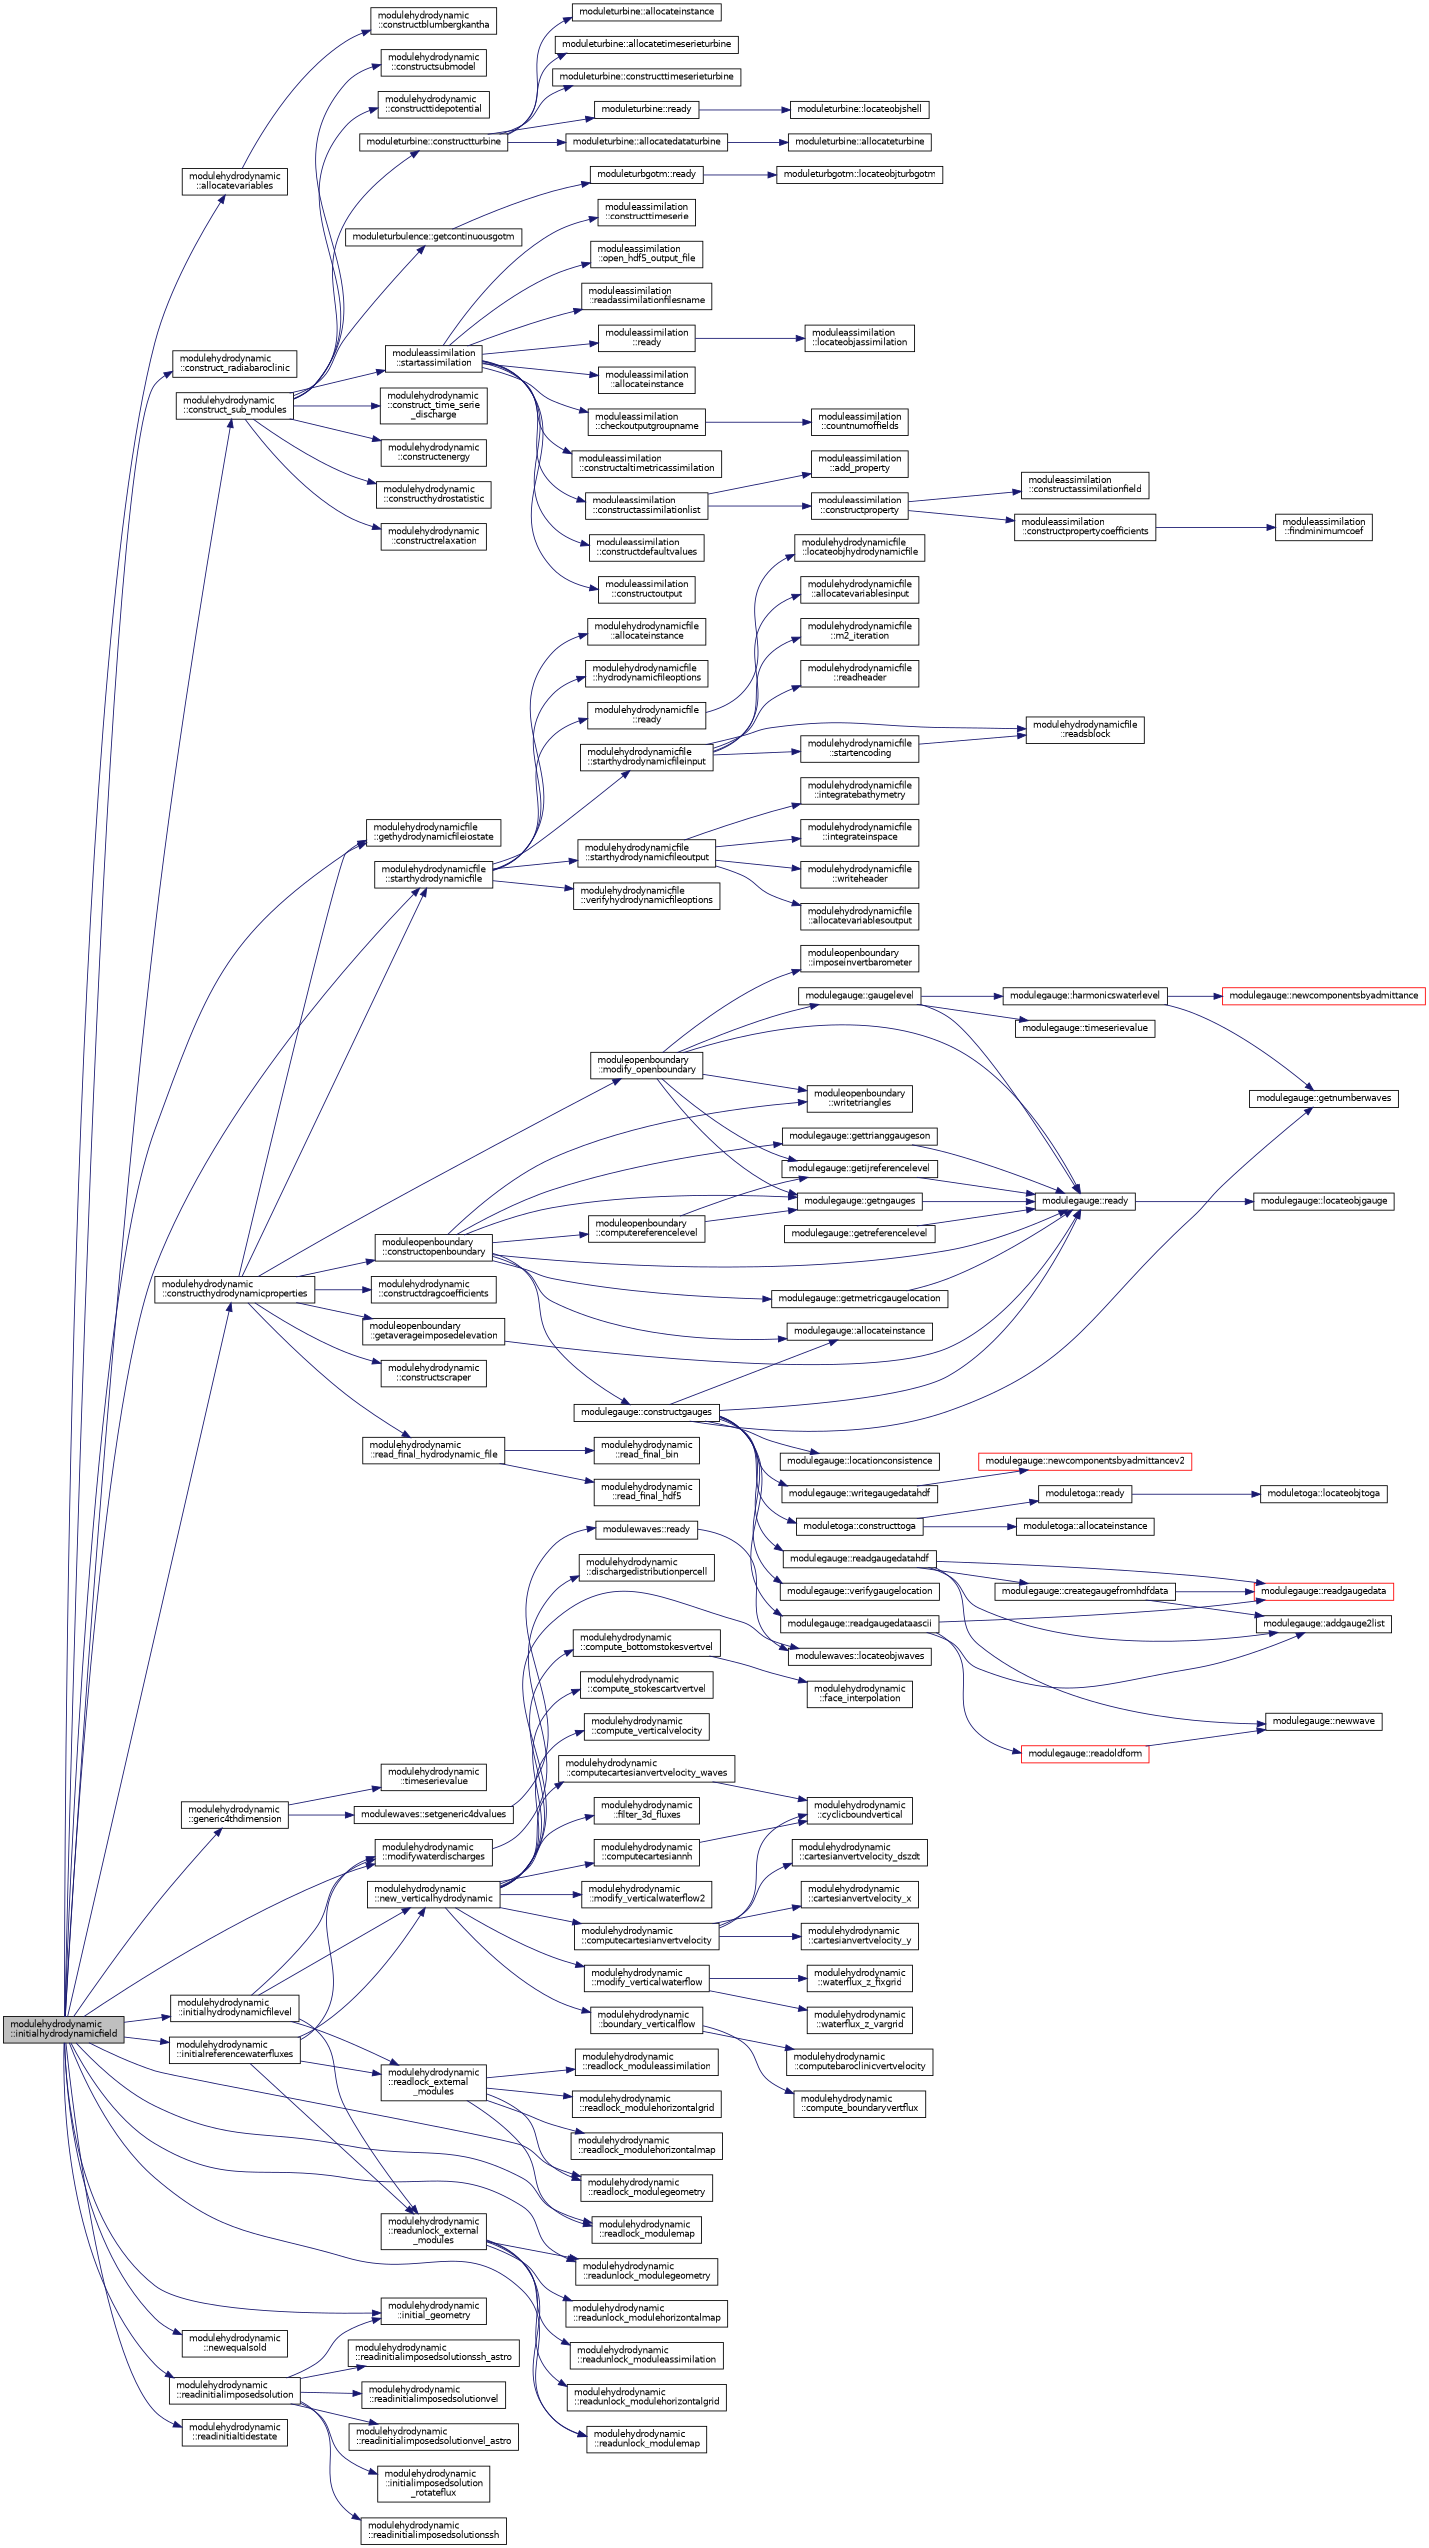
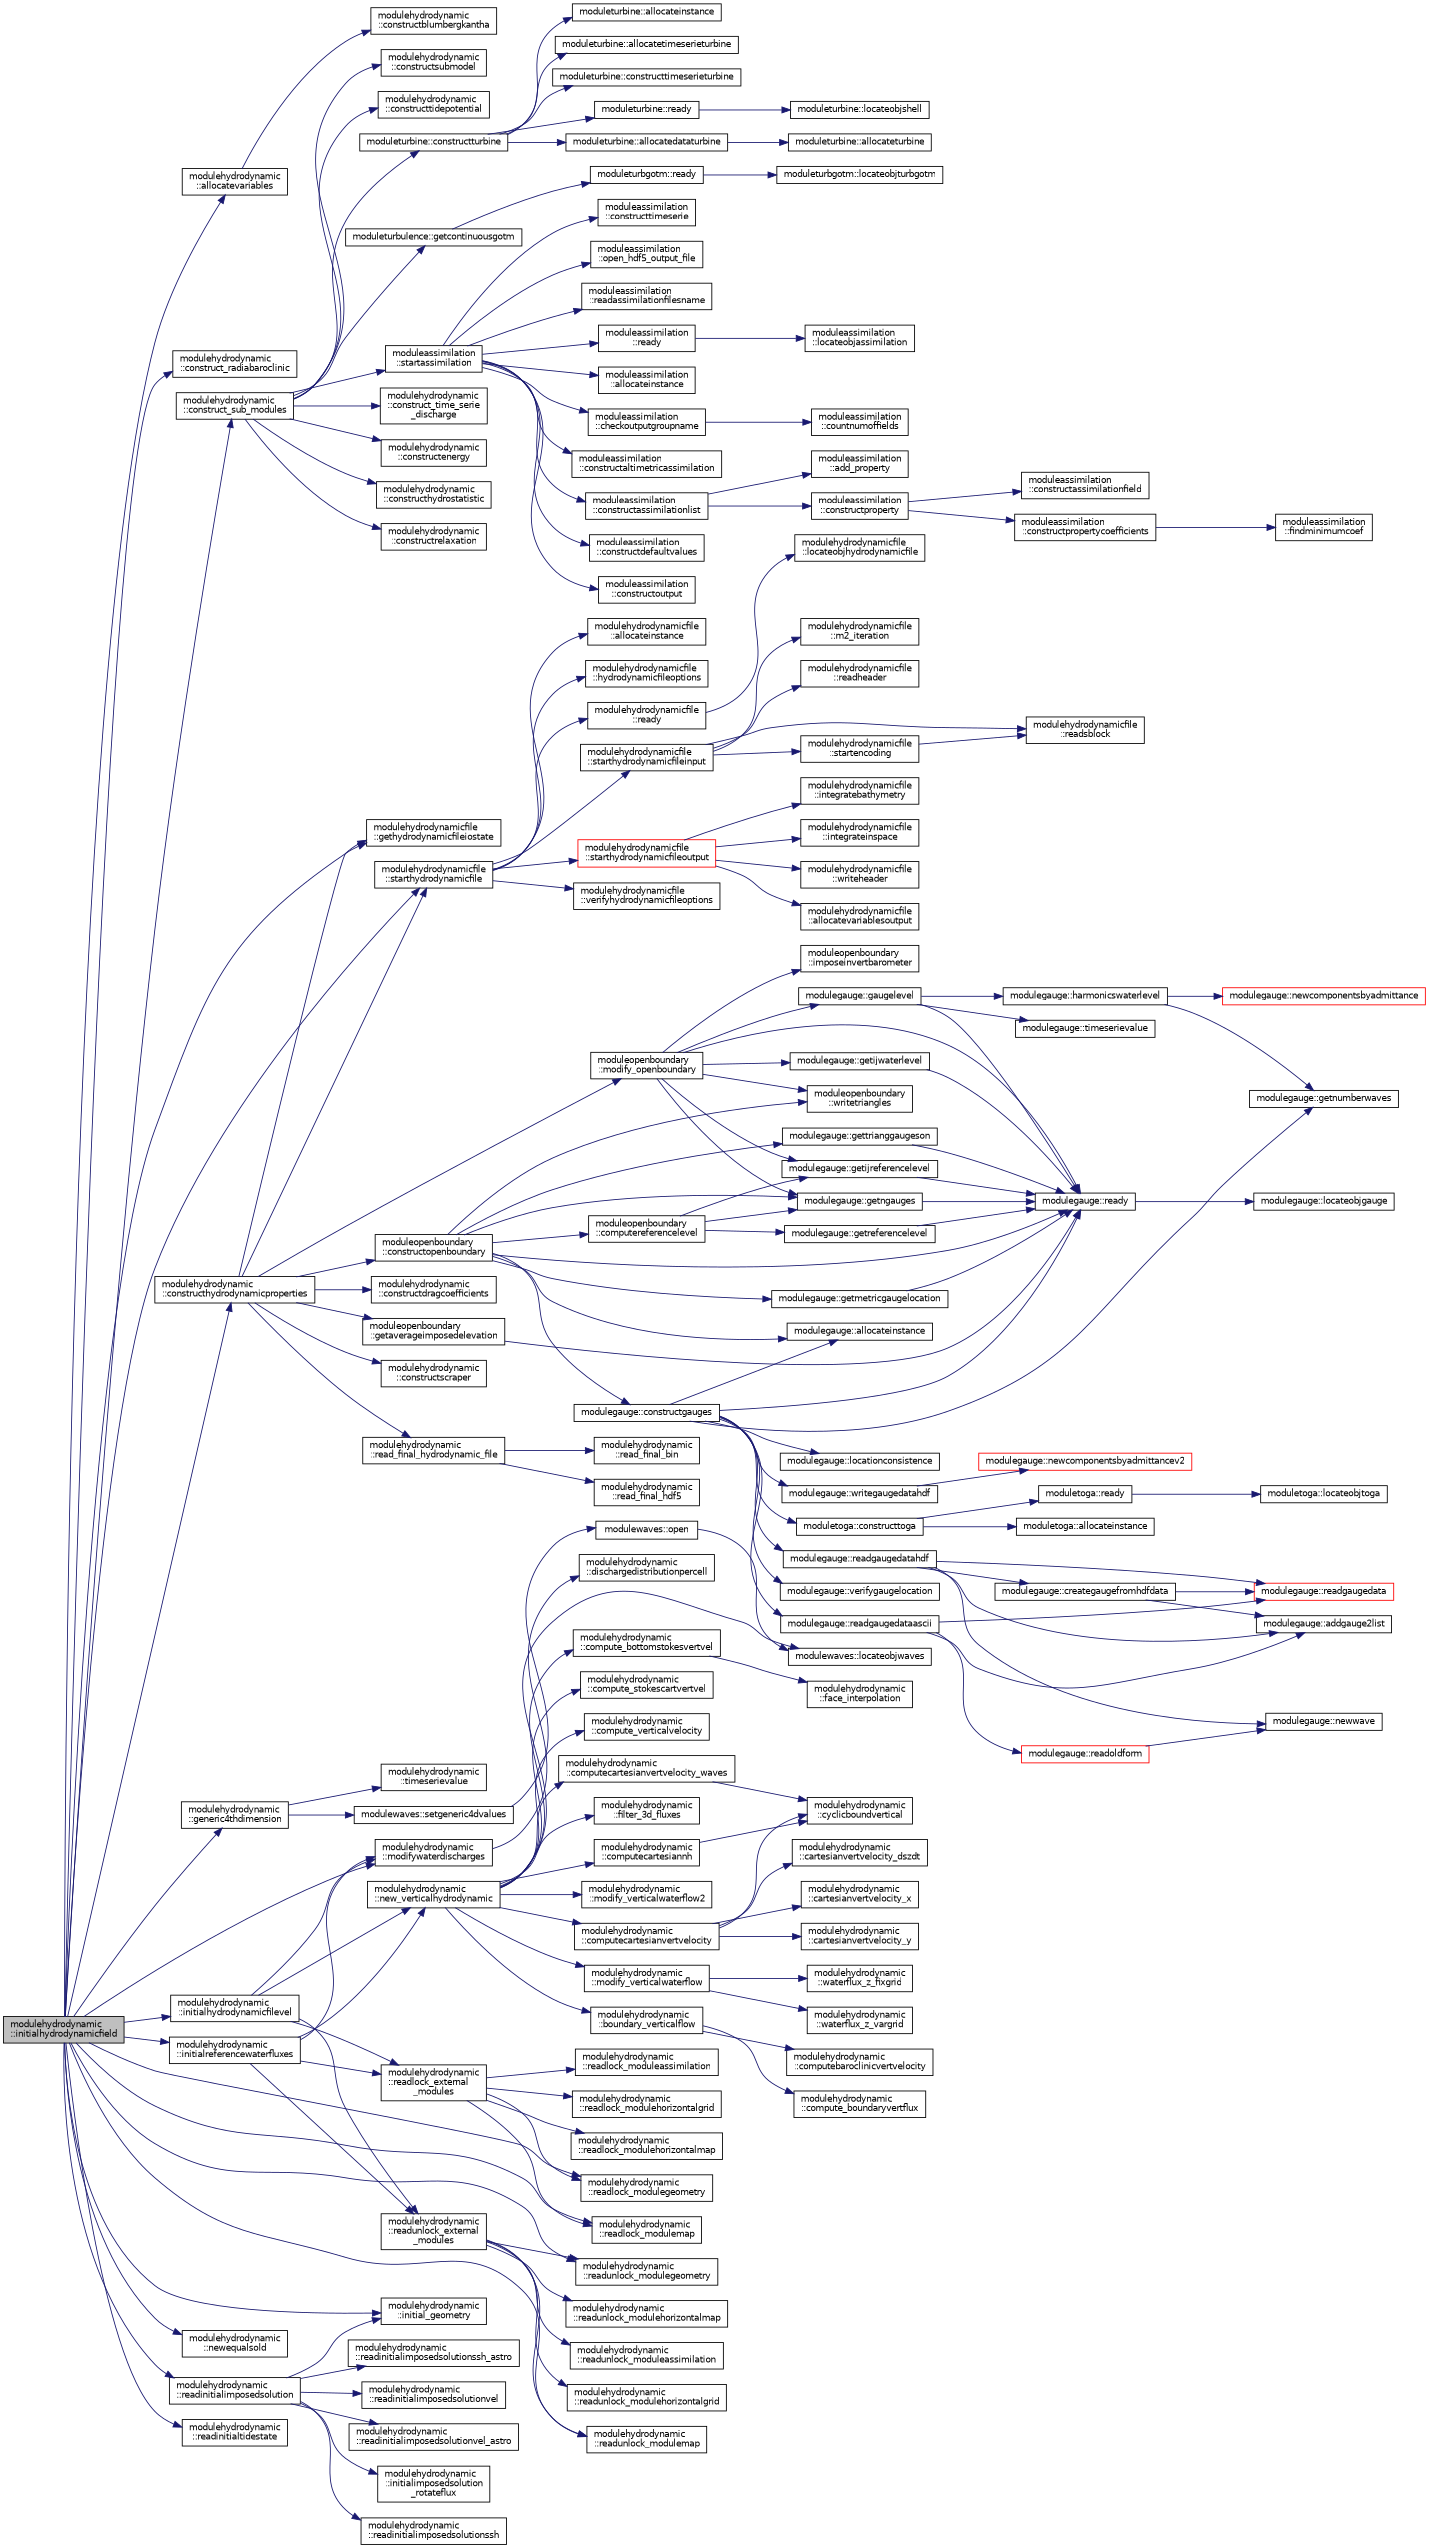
(860, 590) -> none
(647, 853) -> (647, 853)
none -> (860, 1061)
none -> (740, 1231)
(647, 1530) -> (647, 1530)
